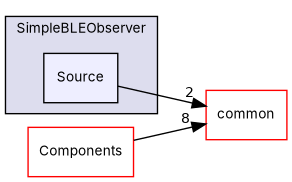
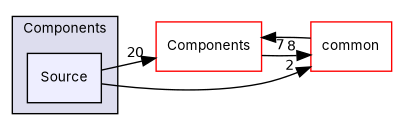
(81, 29) -> (65, 29)
none -> (293, 37)
none -> (127, 64)
